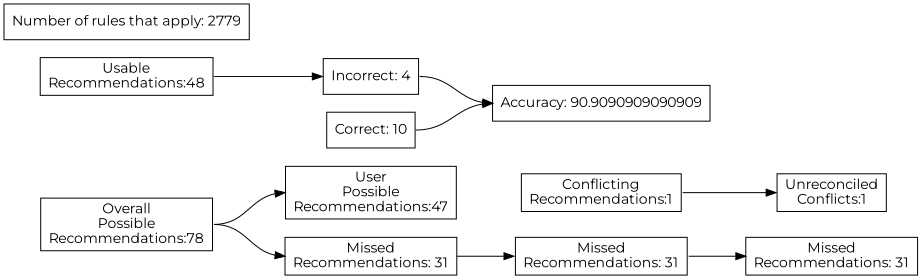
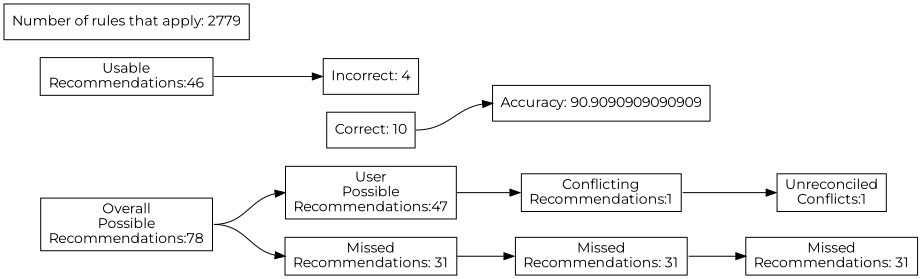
(127, 76) -> (127, 76)
(452, 87) -> none
none -> (483, 193)
